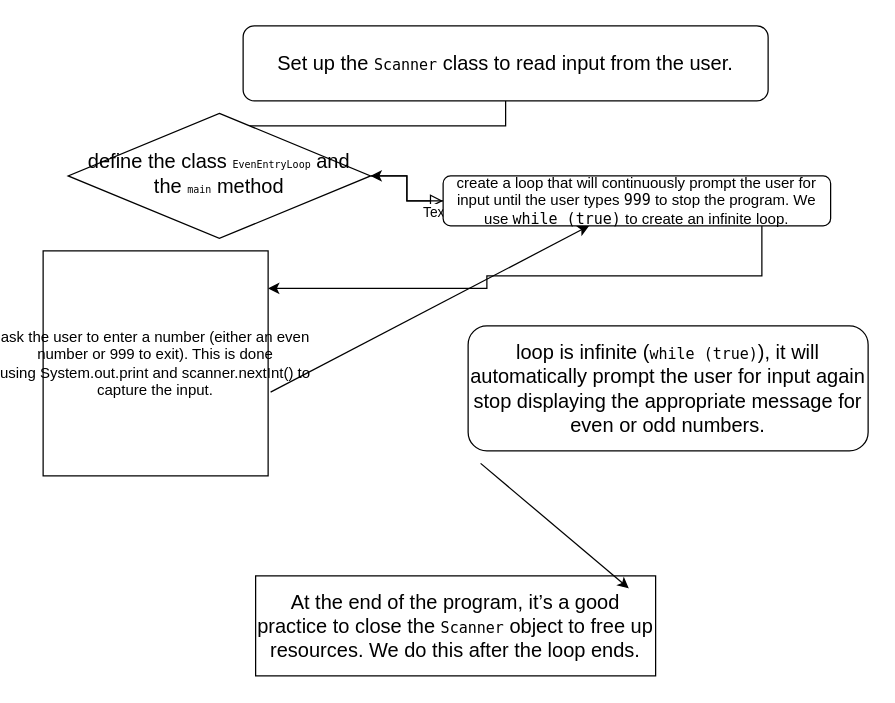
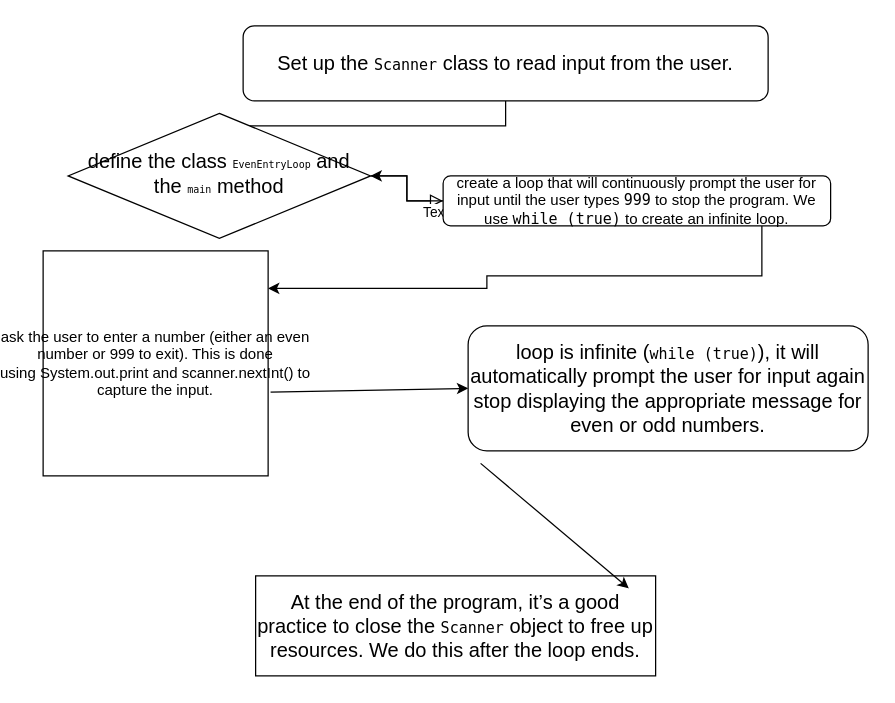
(368, 341) -> (365, 390)
